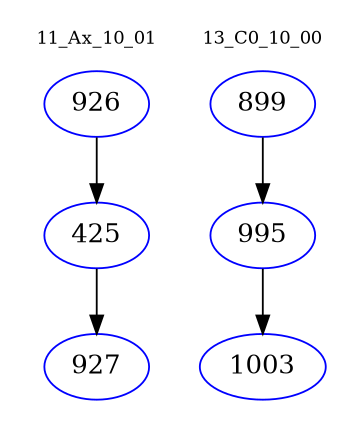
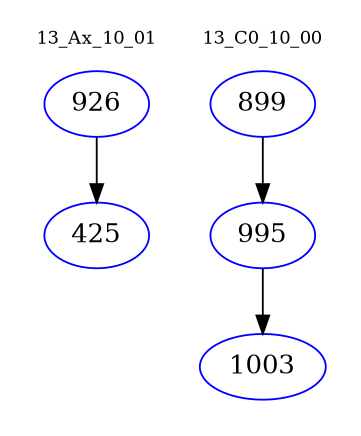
(97, 39) -> (97, 39)
(97, 367) -> none
